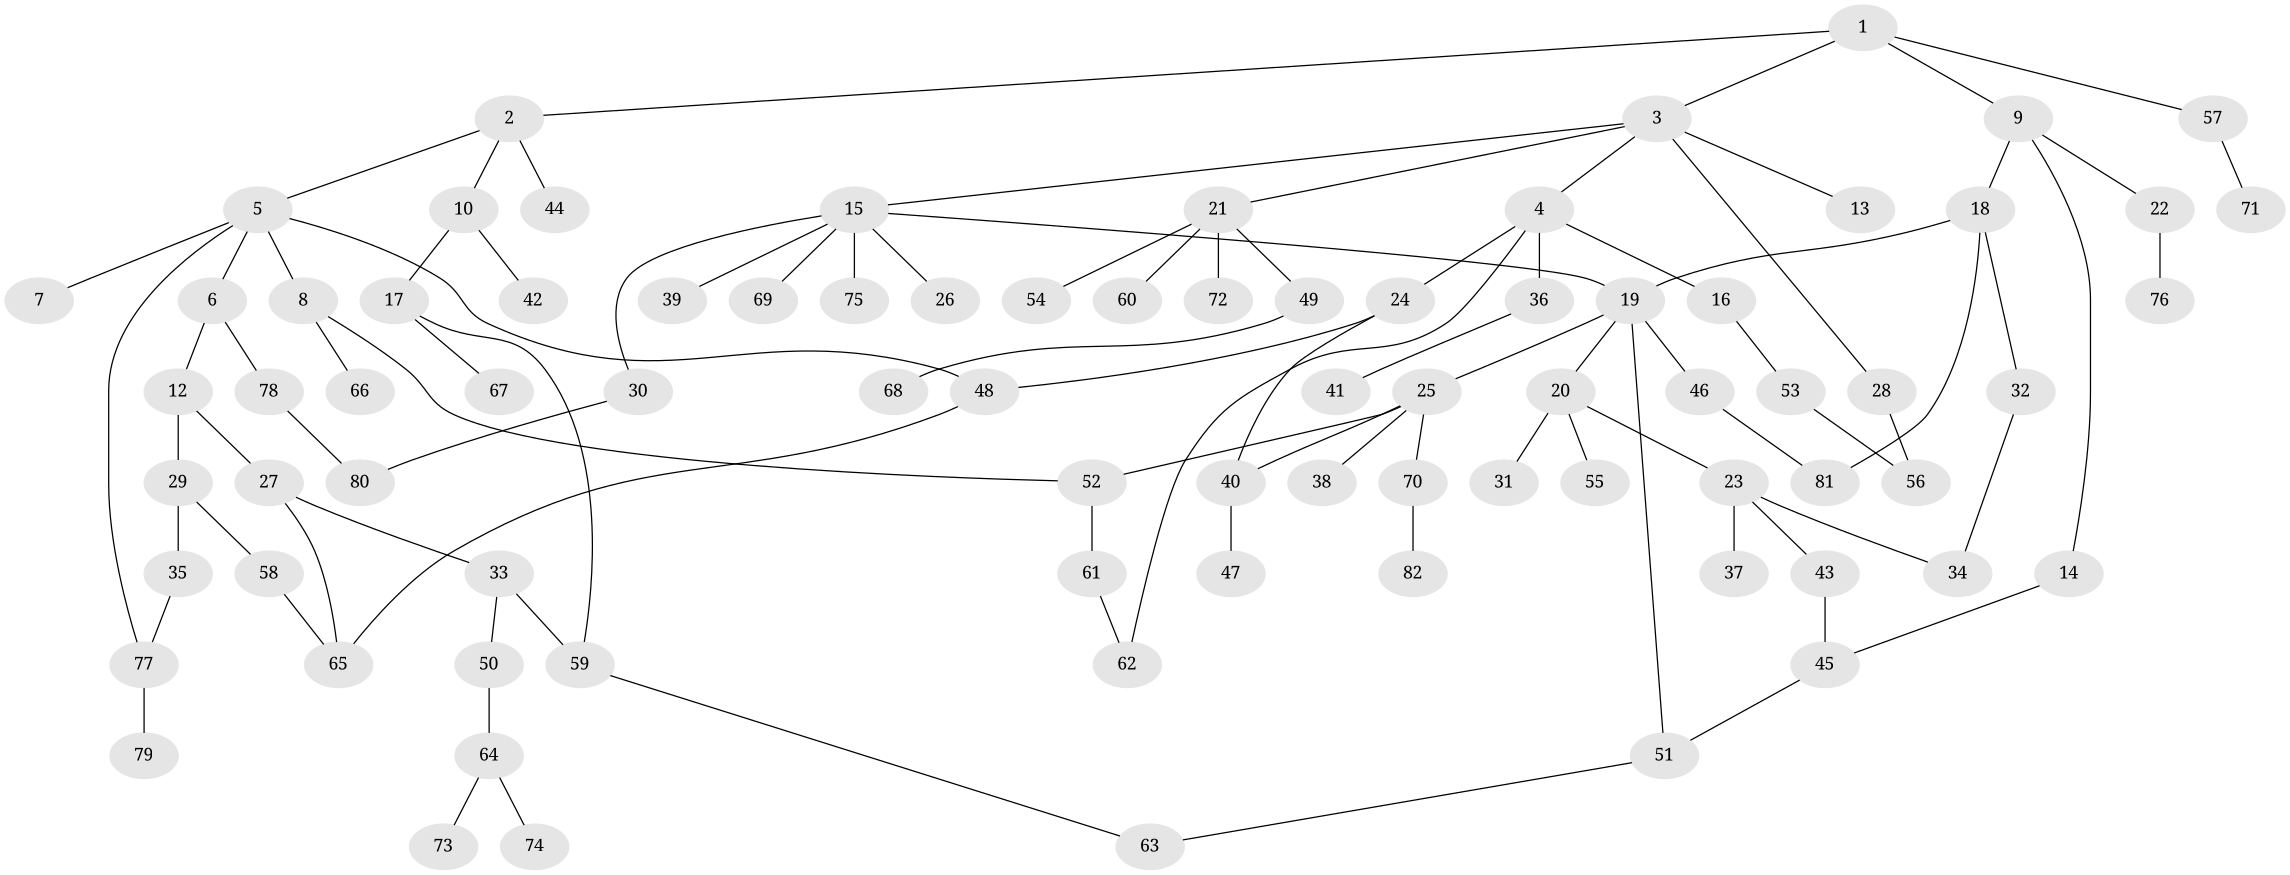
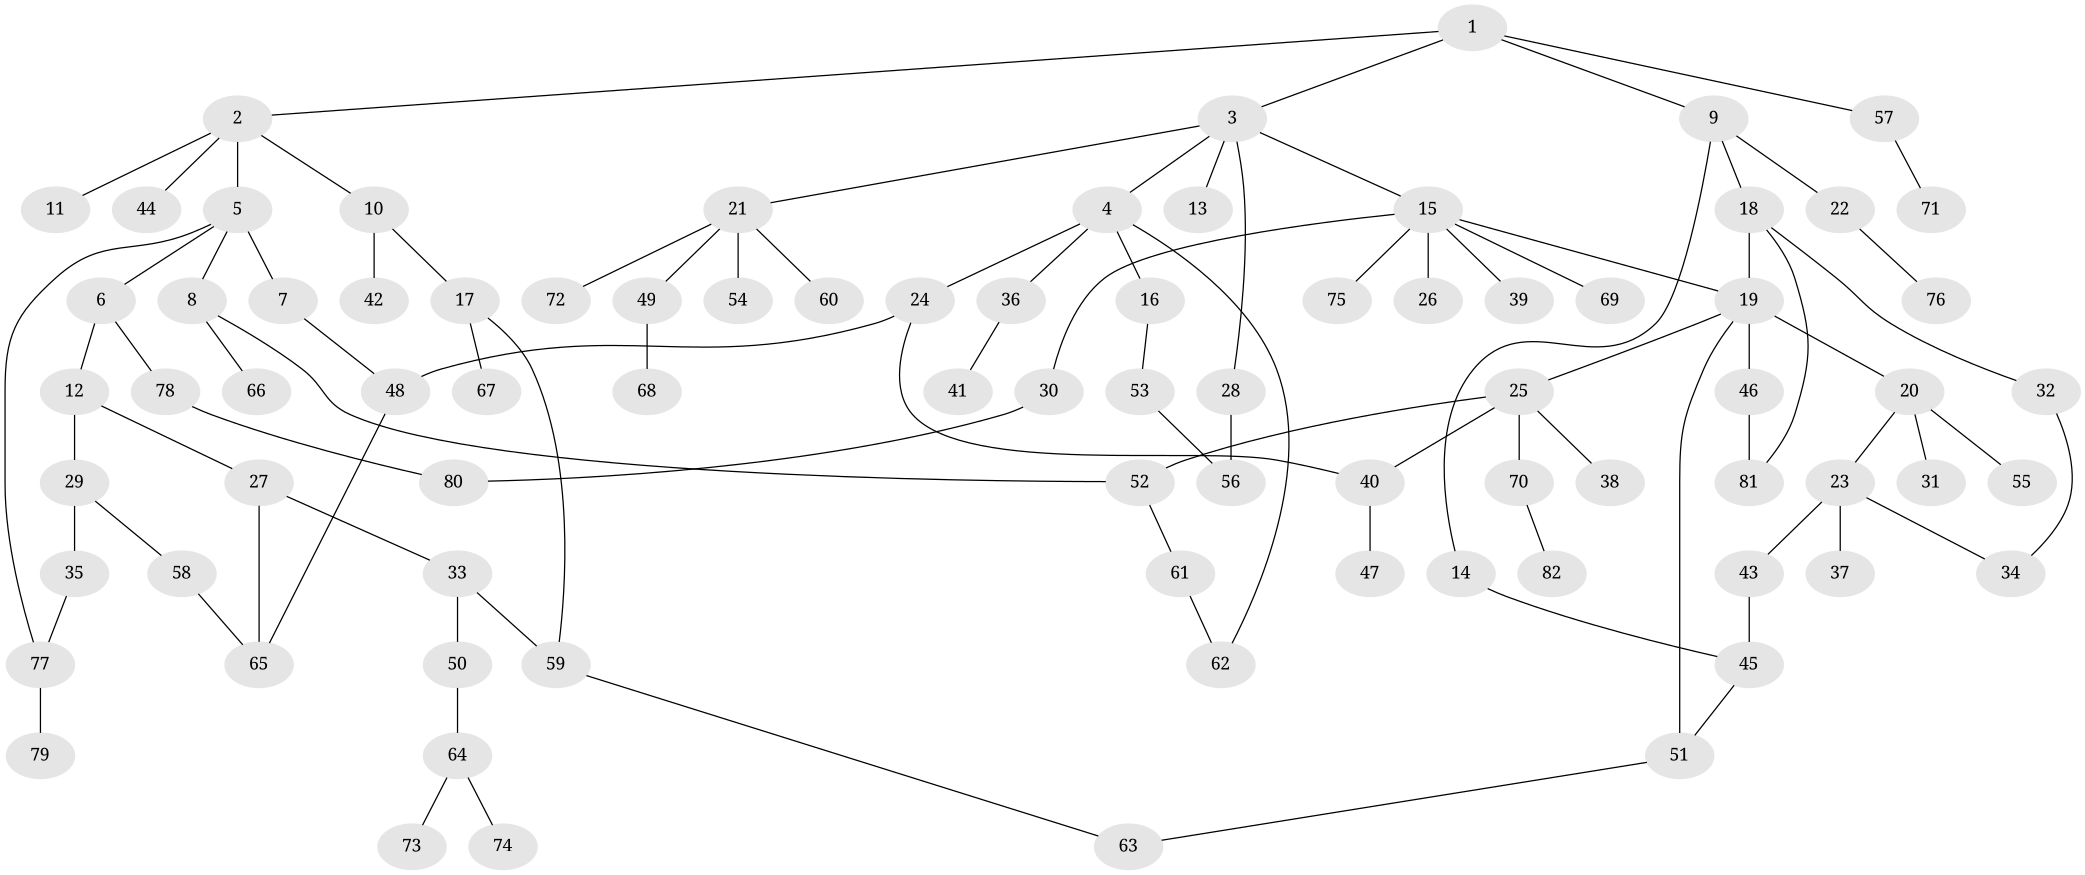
none -> (56, 210)
(608, 358) -> (339, 346)
